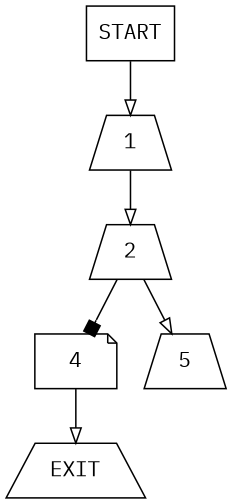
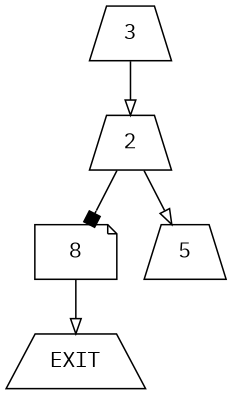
(130, 33) -> none
(130, 143) -> (130, 33)
(76, 361) -> (76, 252)
